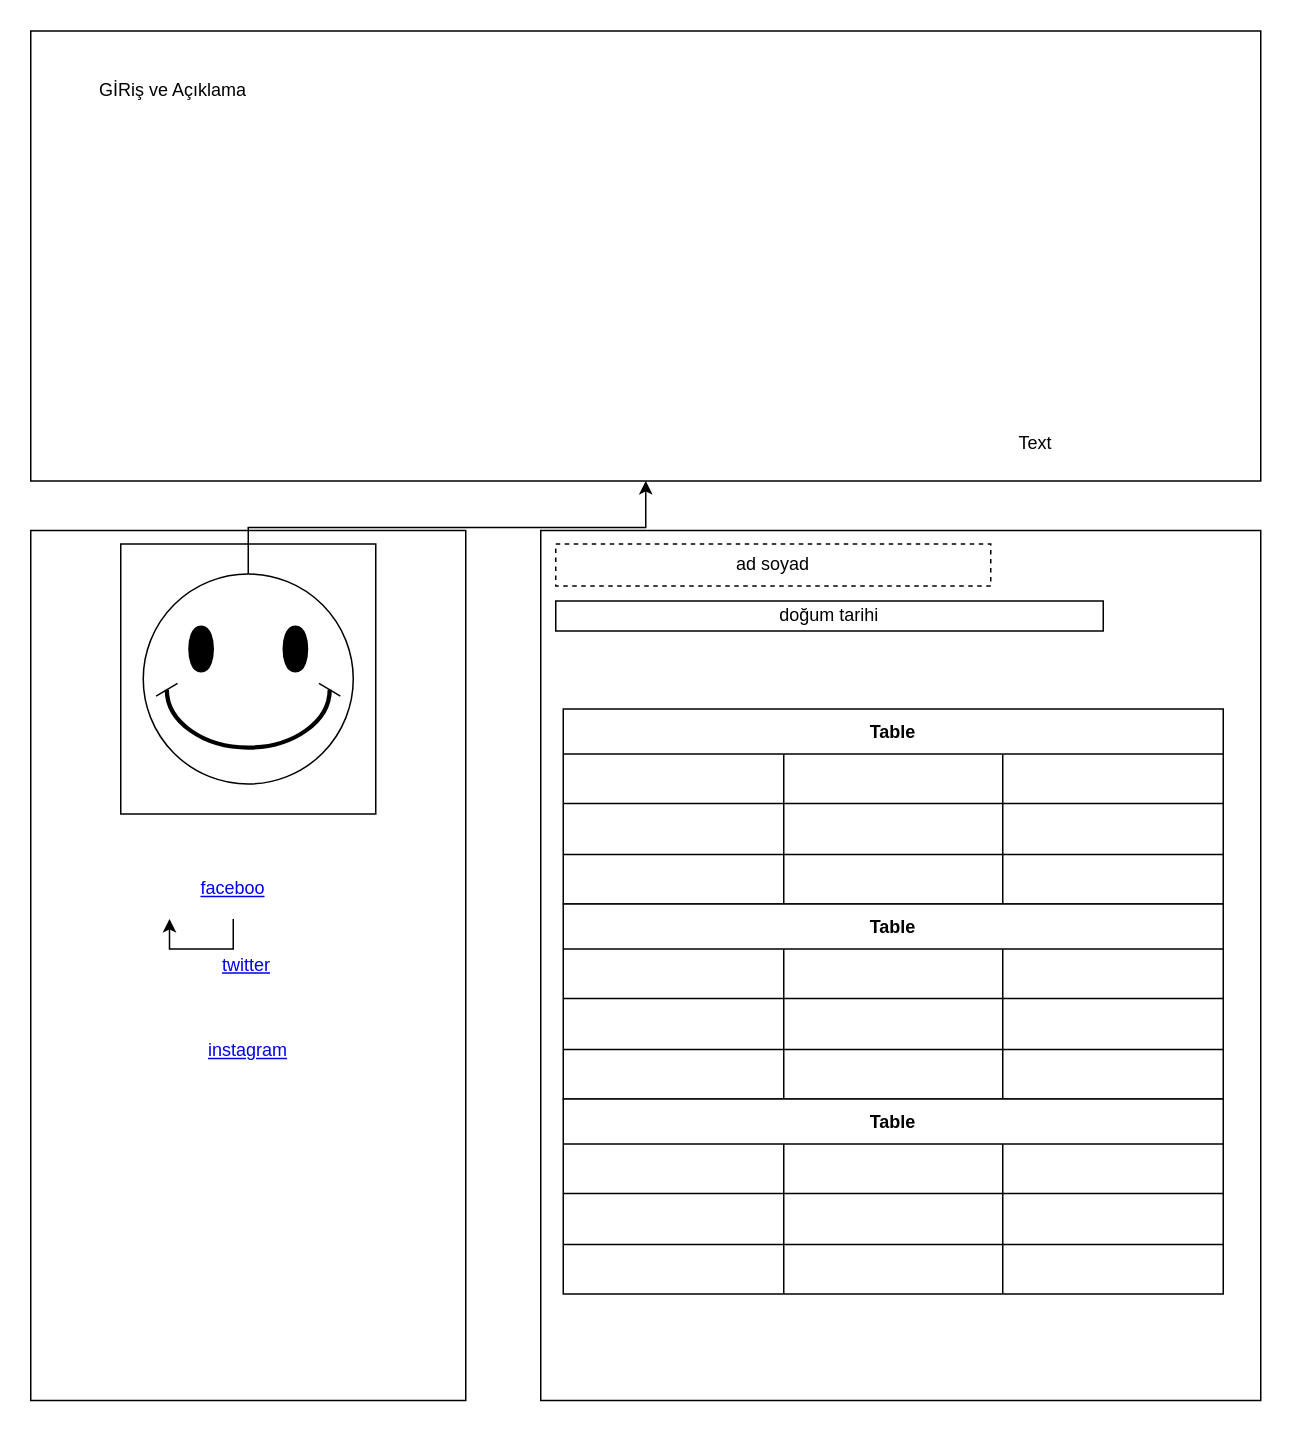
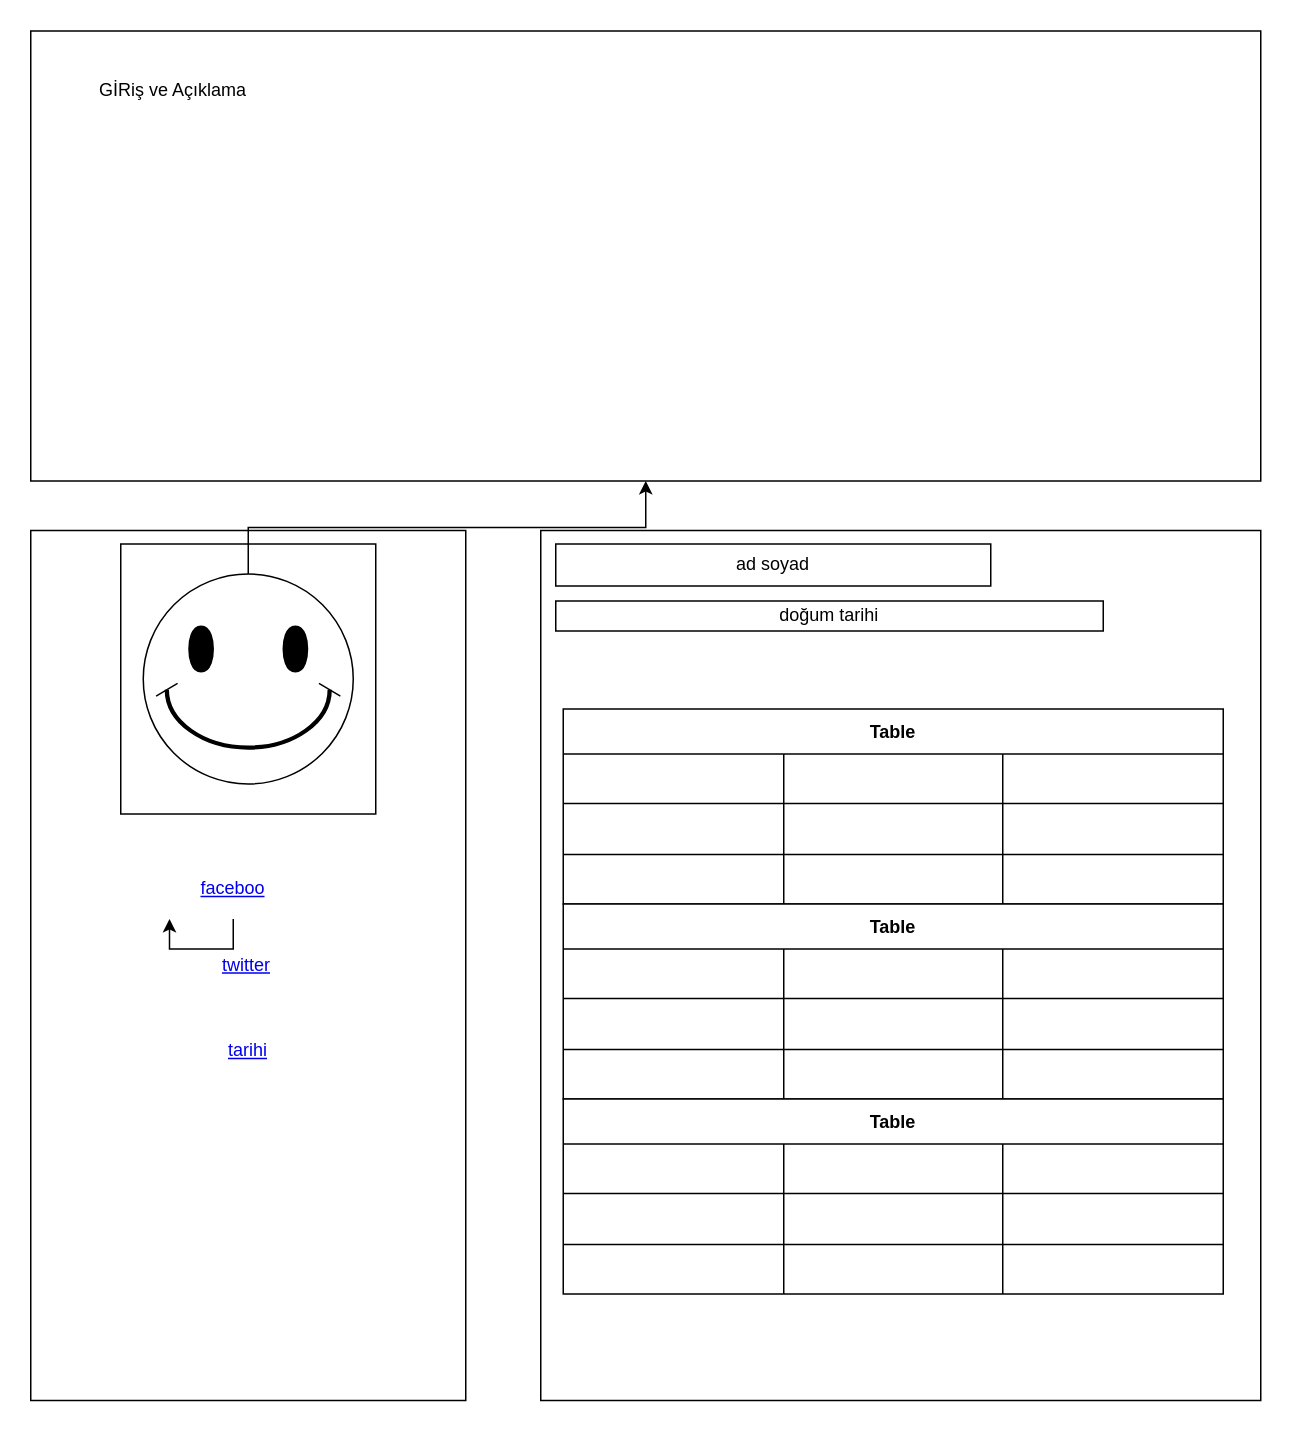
(1036, 443) -> none
(773, 565) -> (773, 565)
(248, 1051) -> (248, 1051)
